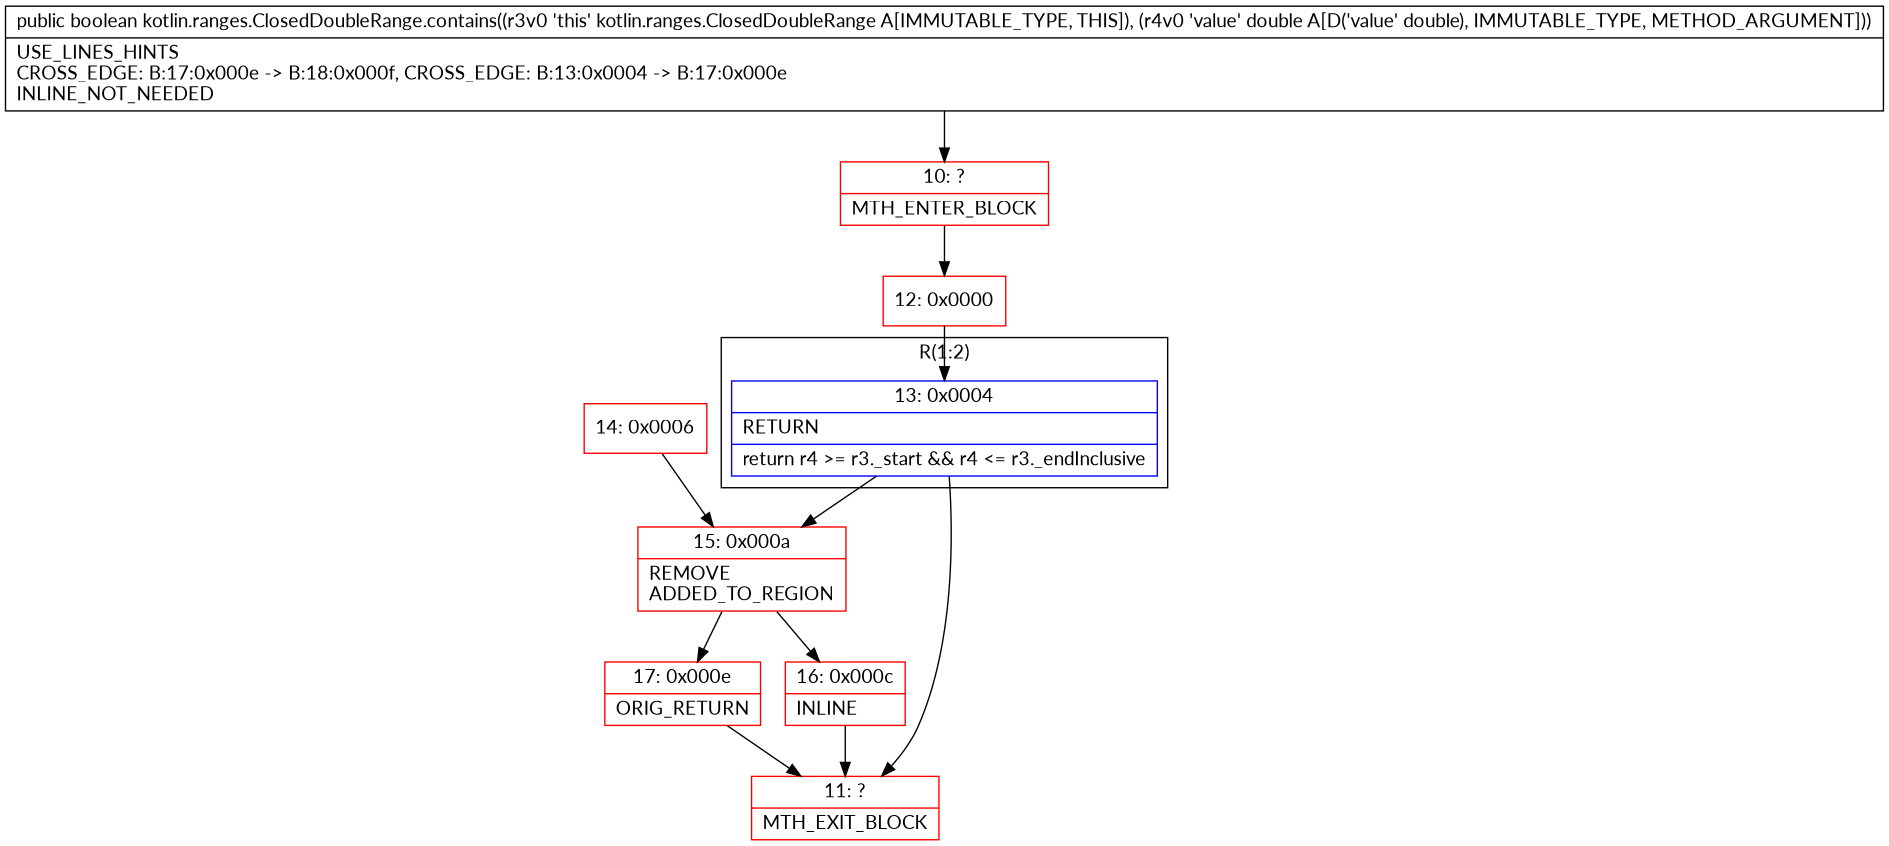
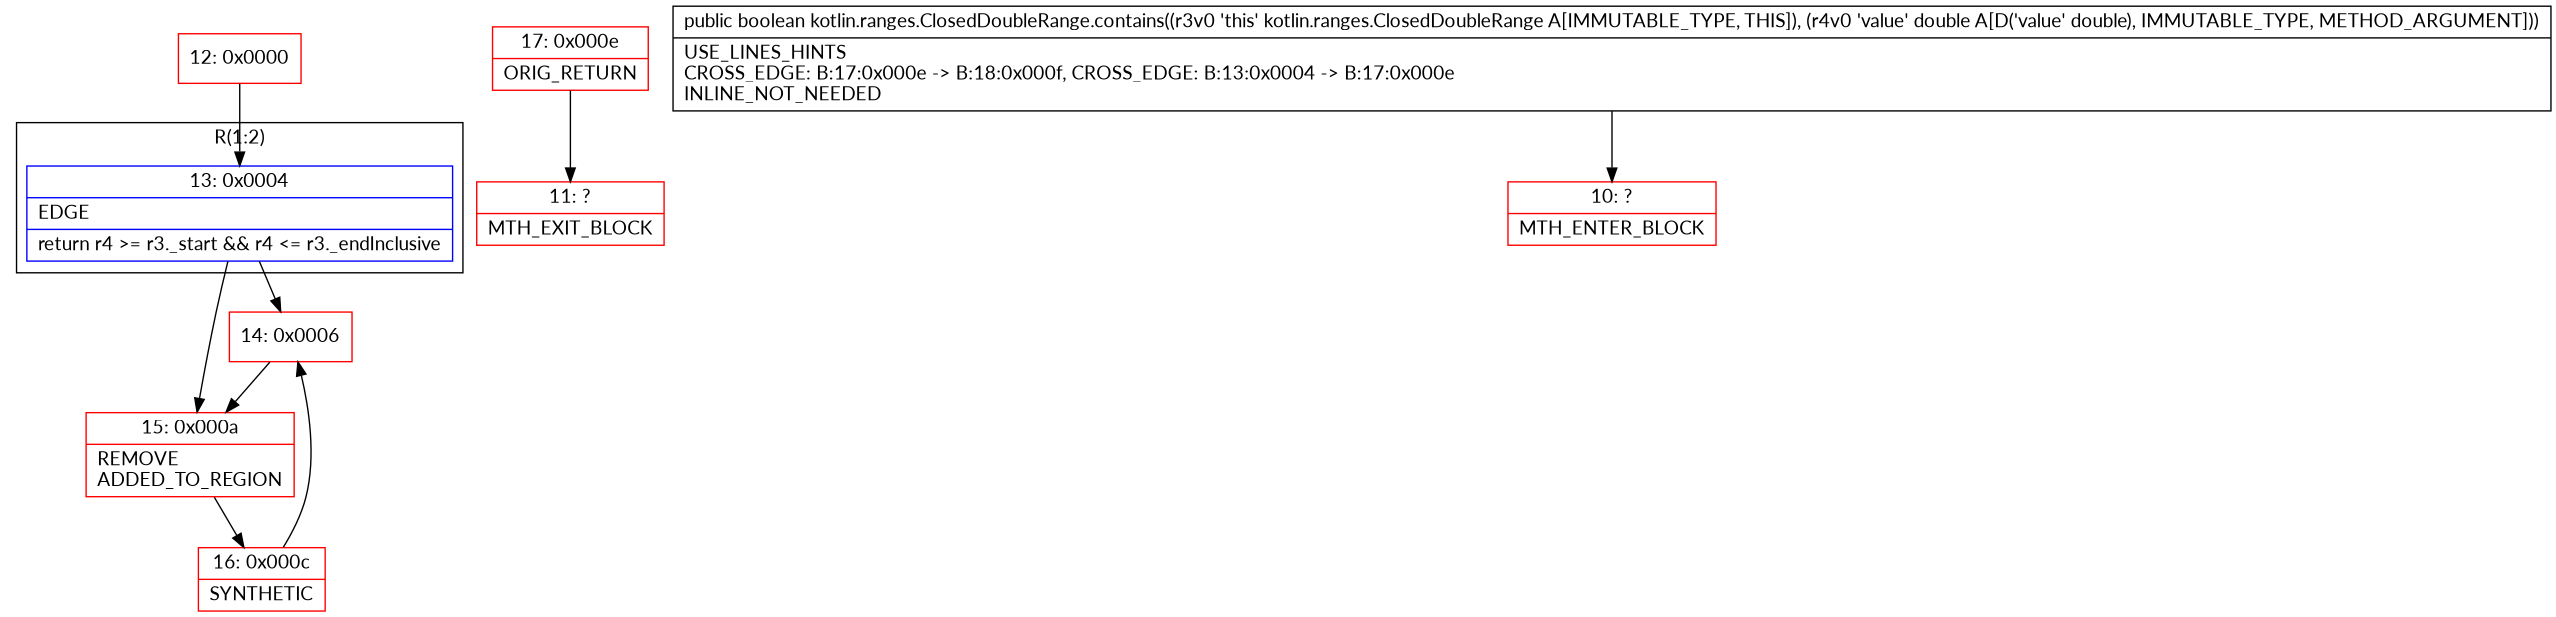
(944, 244) -> none
(781, 428) -> (64, 213)
(945, 627) -> (268, 281)
(713, 630) -> none
(827, 709) -> (262, 595)
(845, 744) -> (311, 464)
